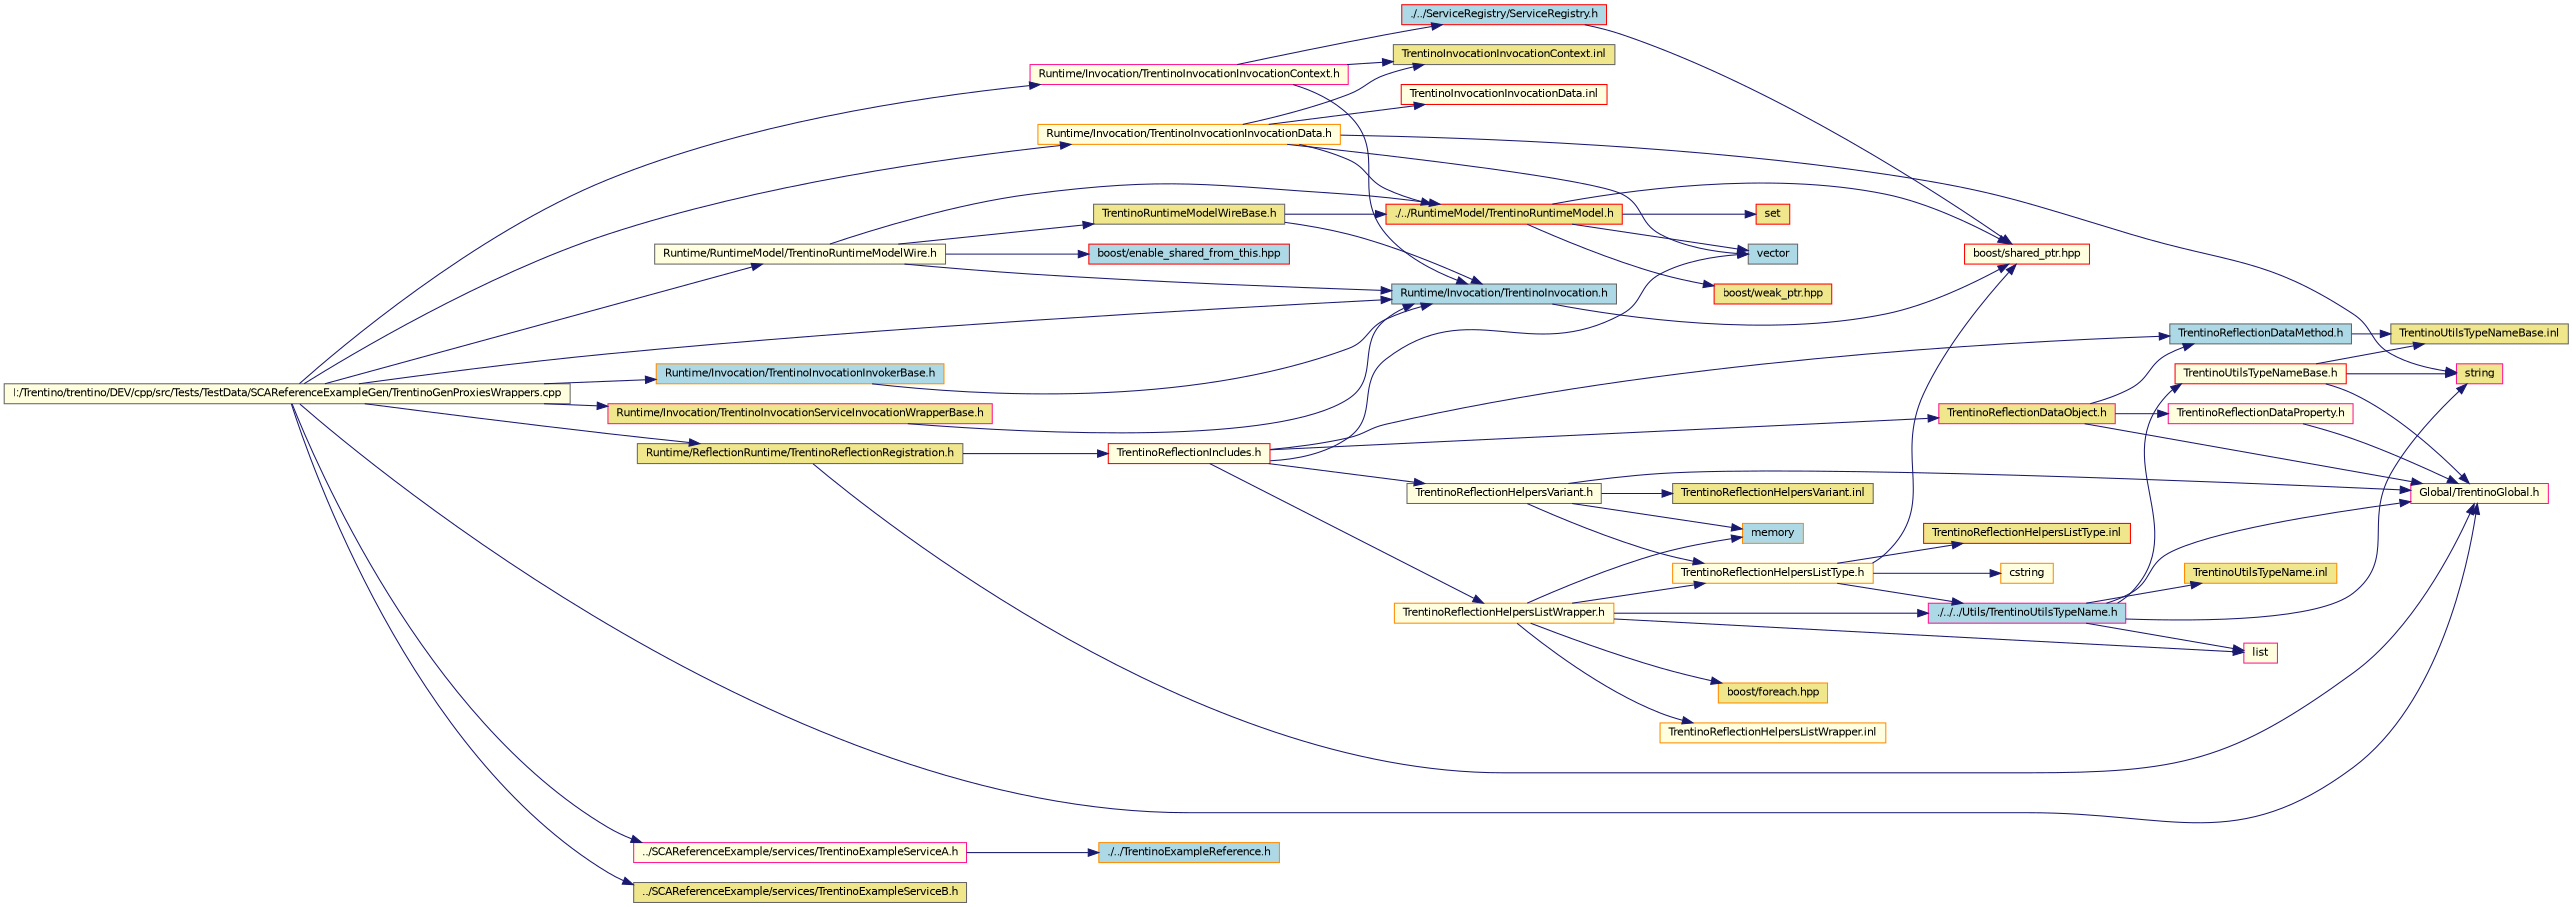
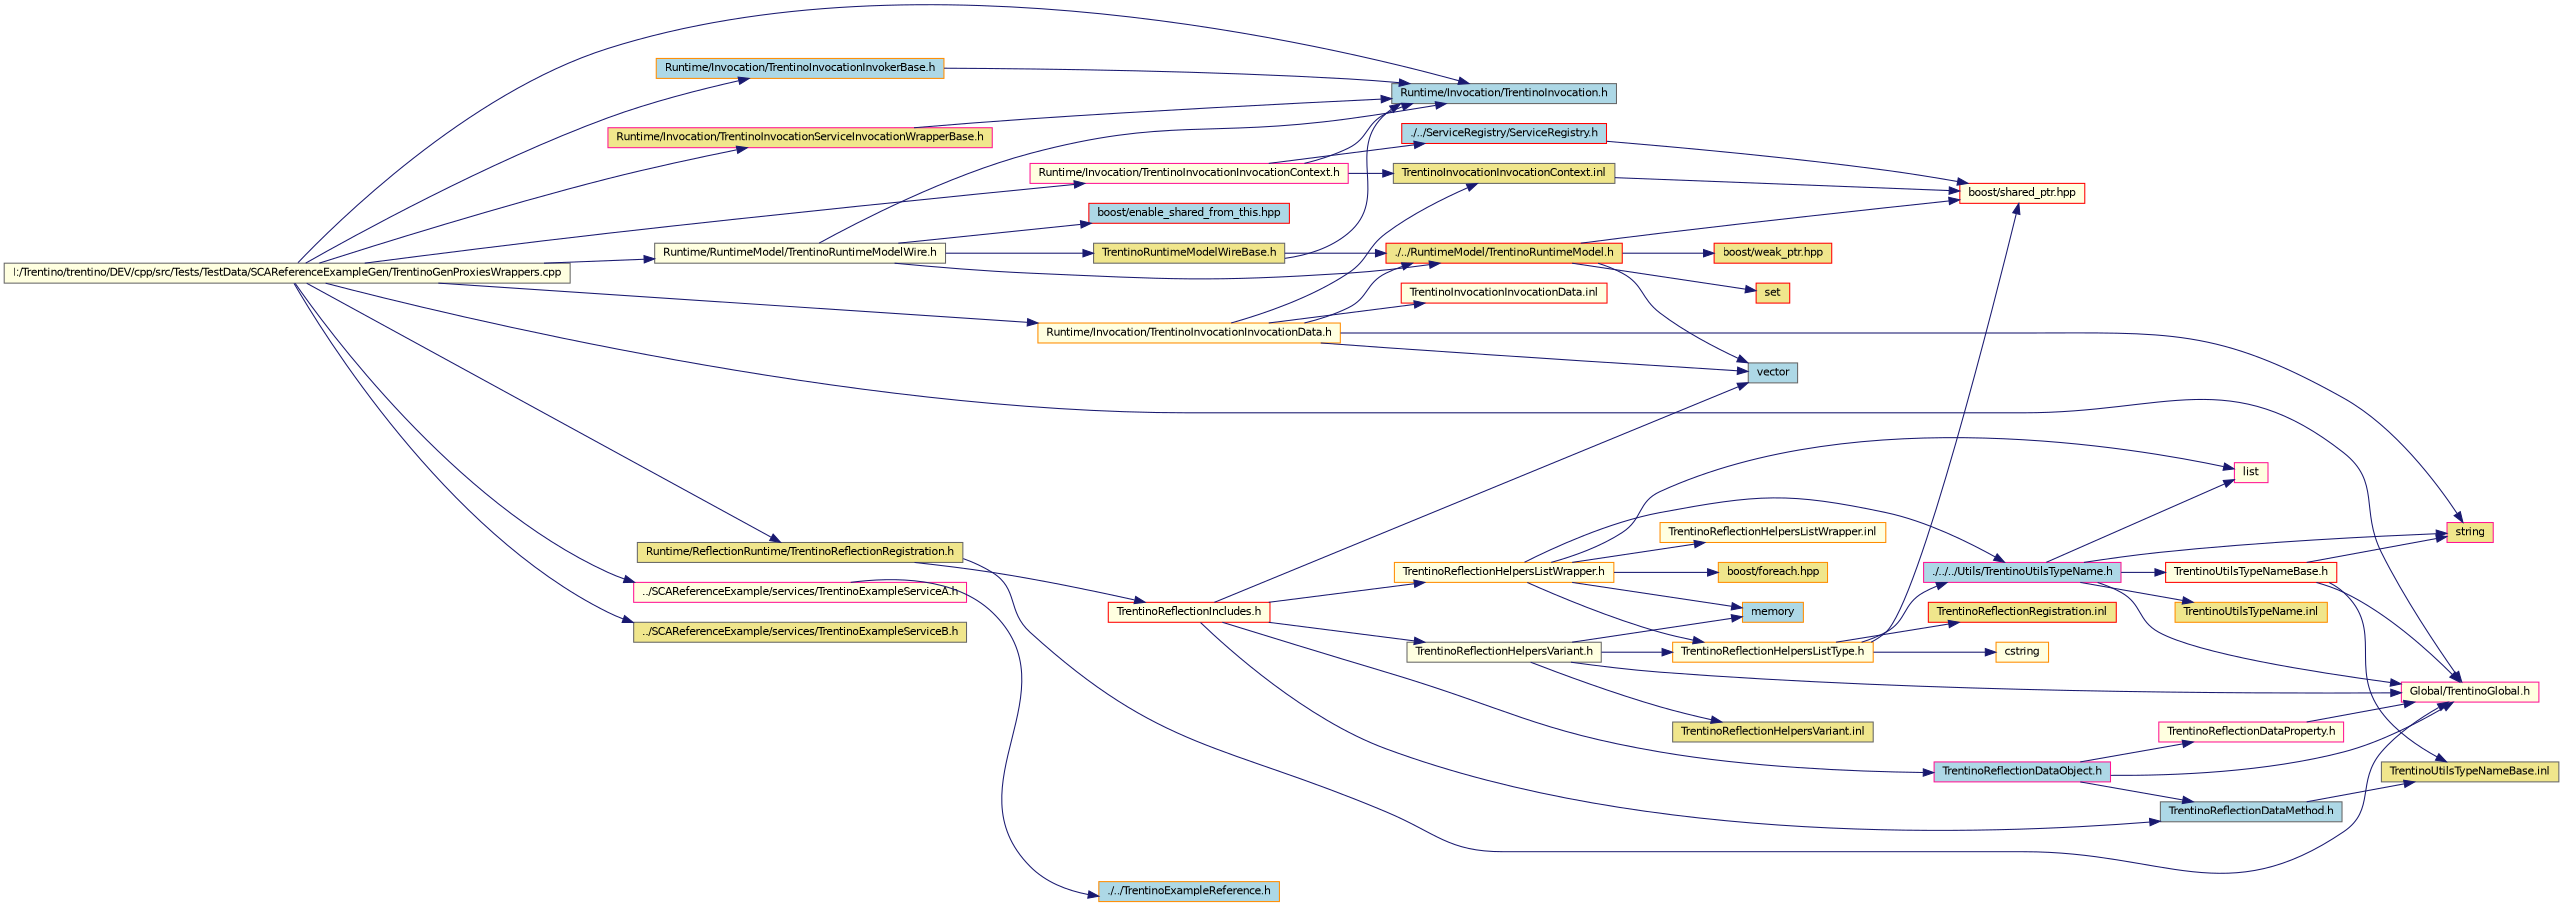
(1780, 325) -> (1782, 184)
(2027, 414) -> (2022, 772)
(2027, 533) -> (2022, 612)
